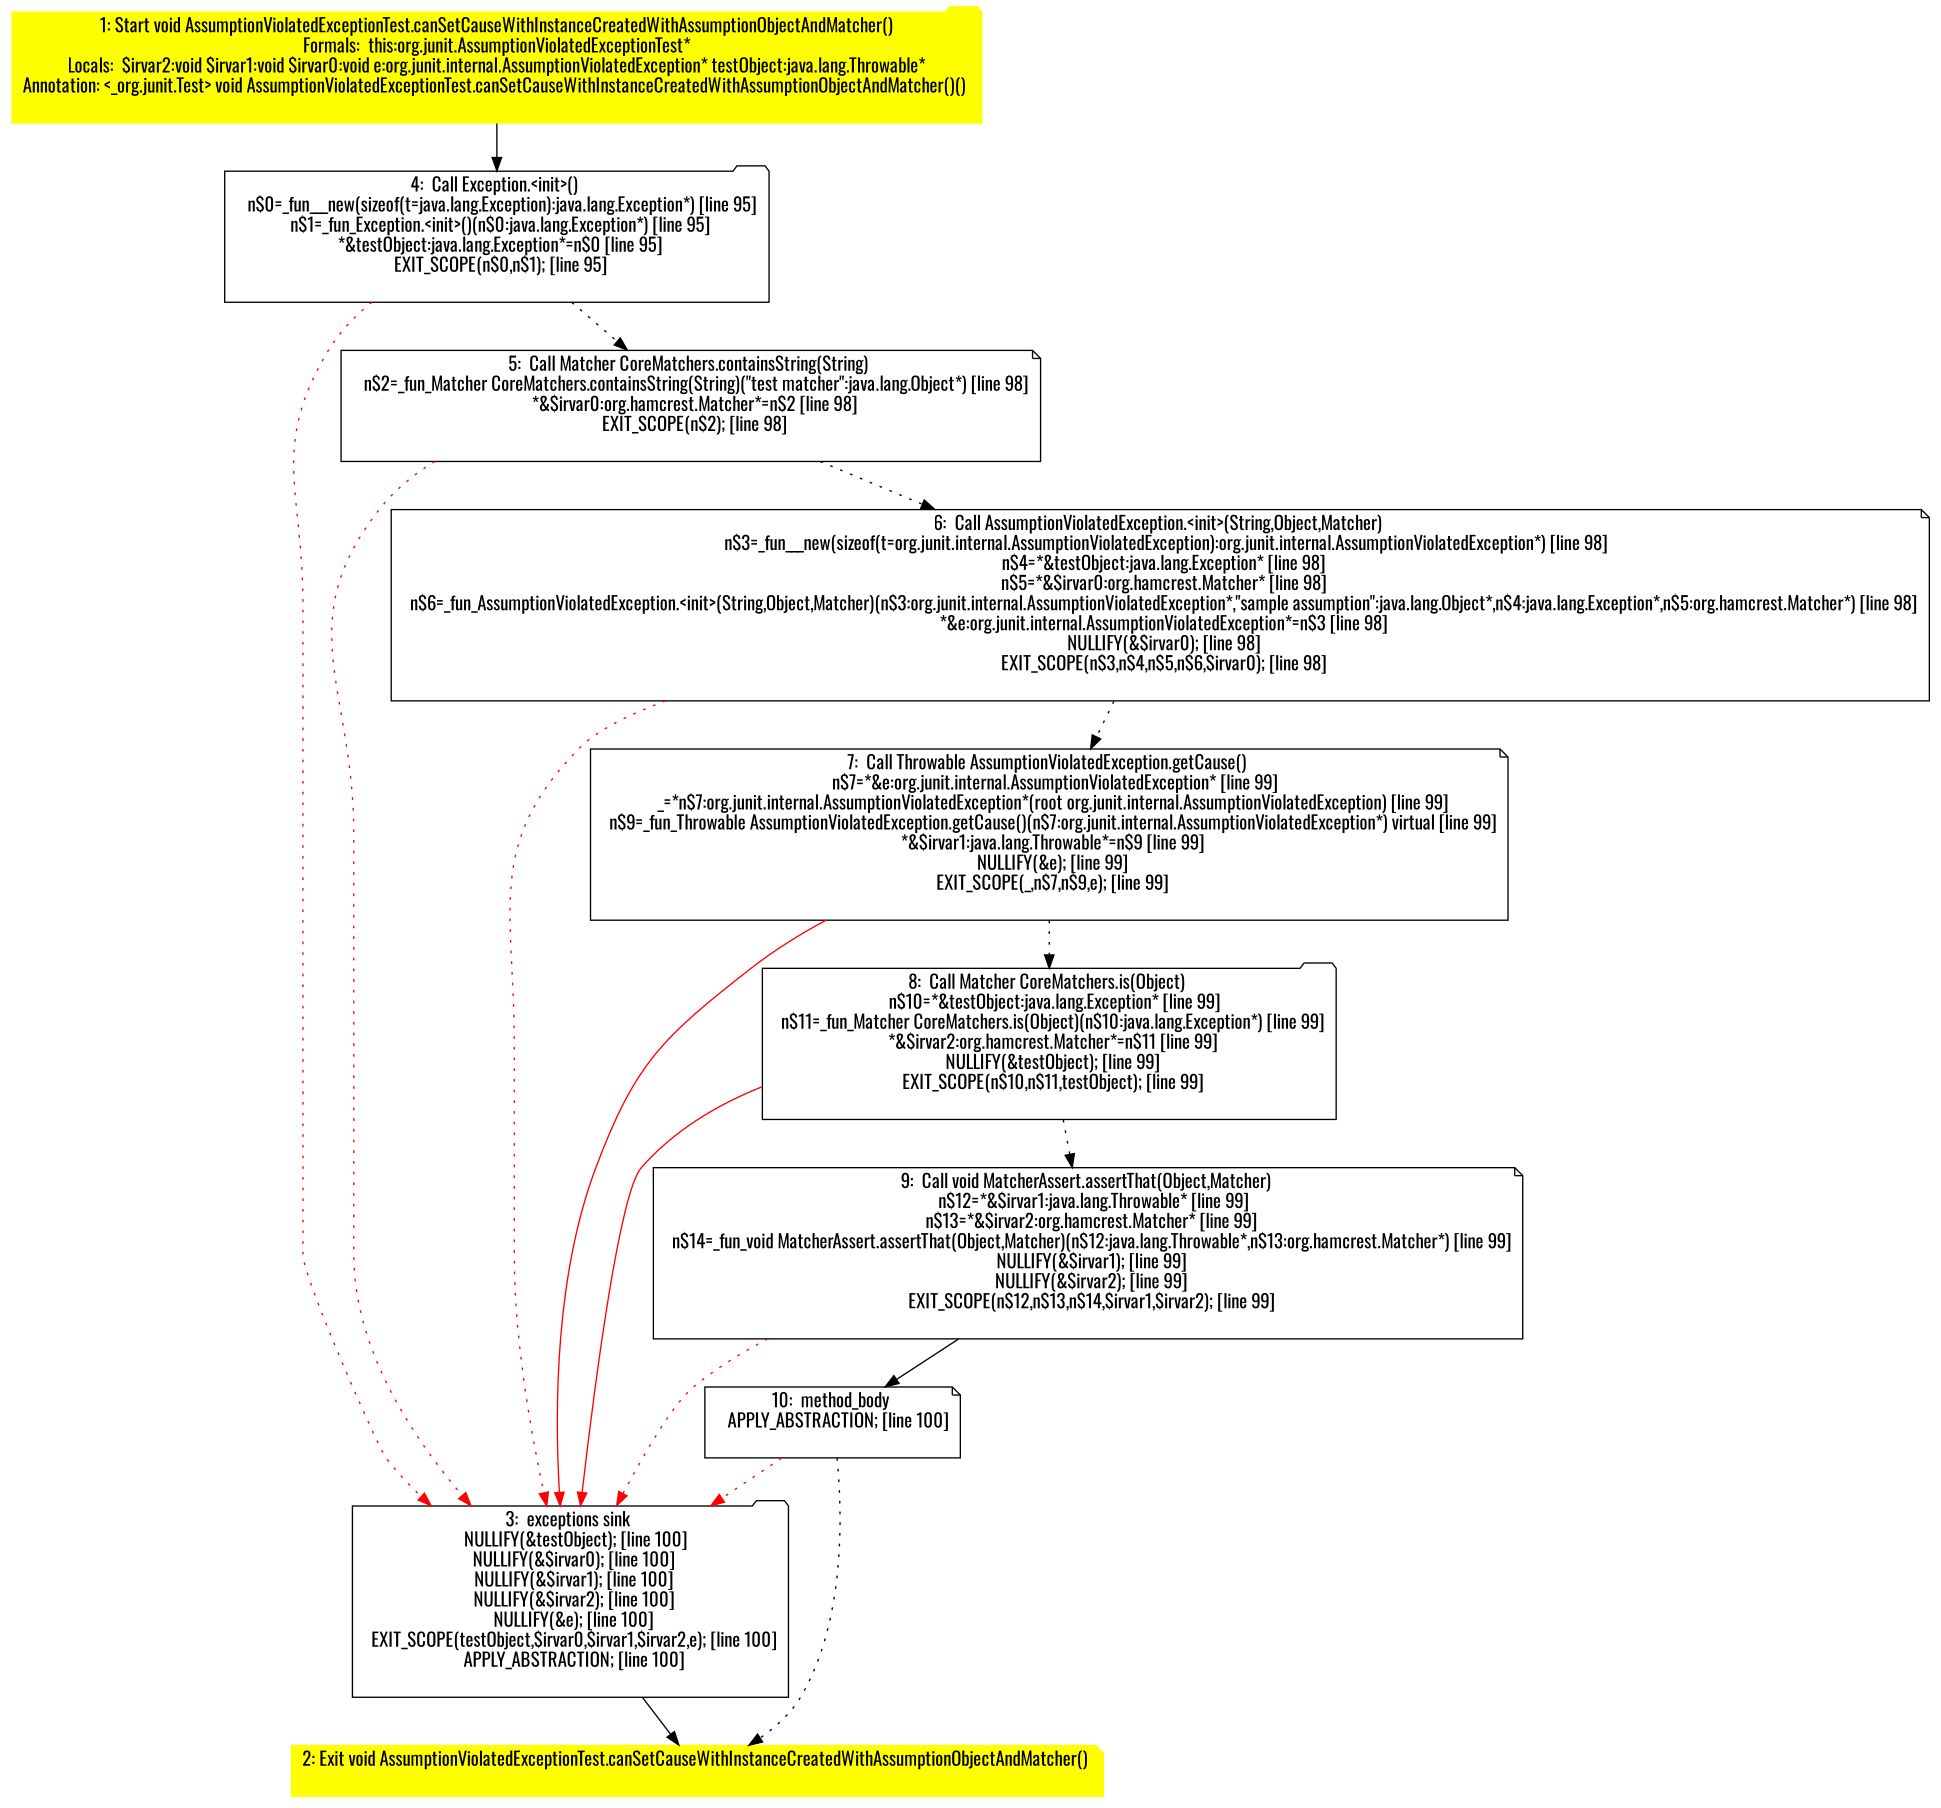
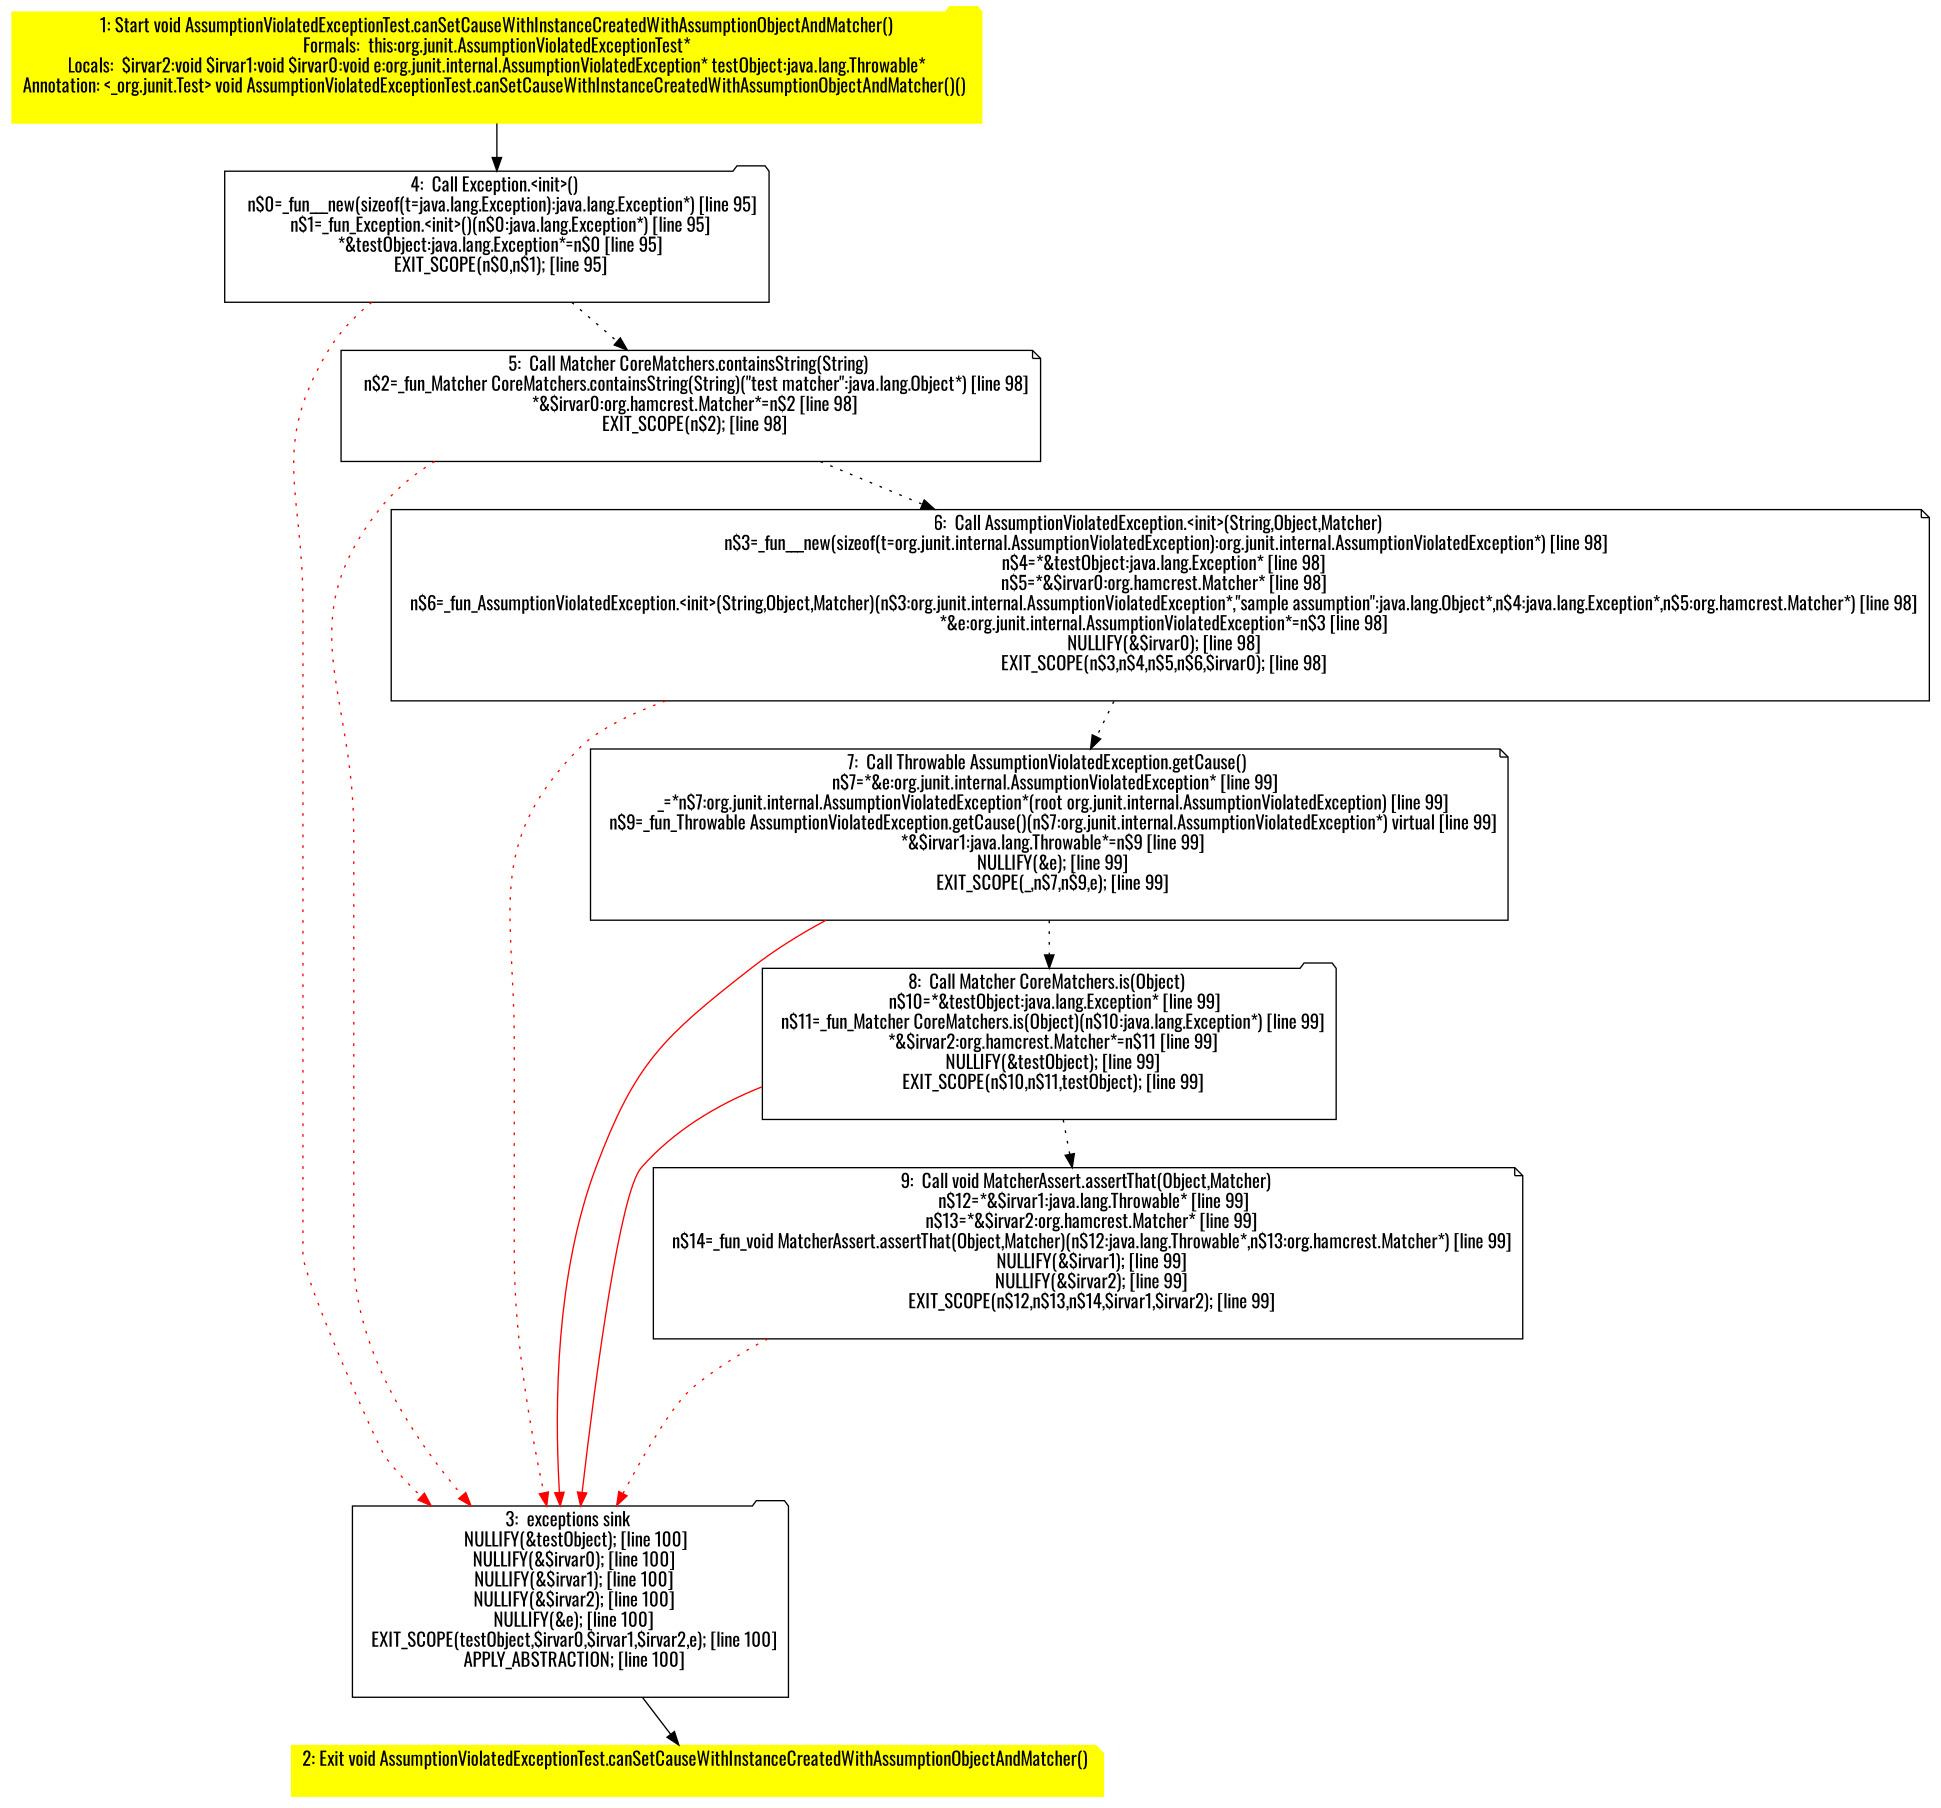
(833, 1422) -> none
